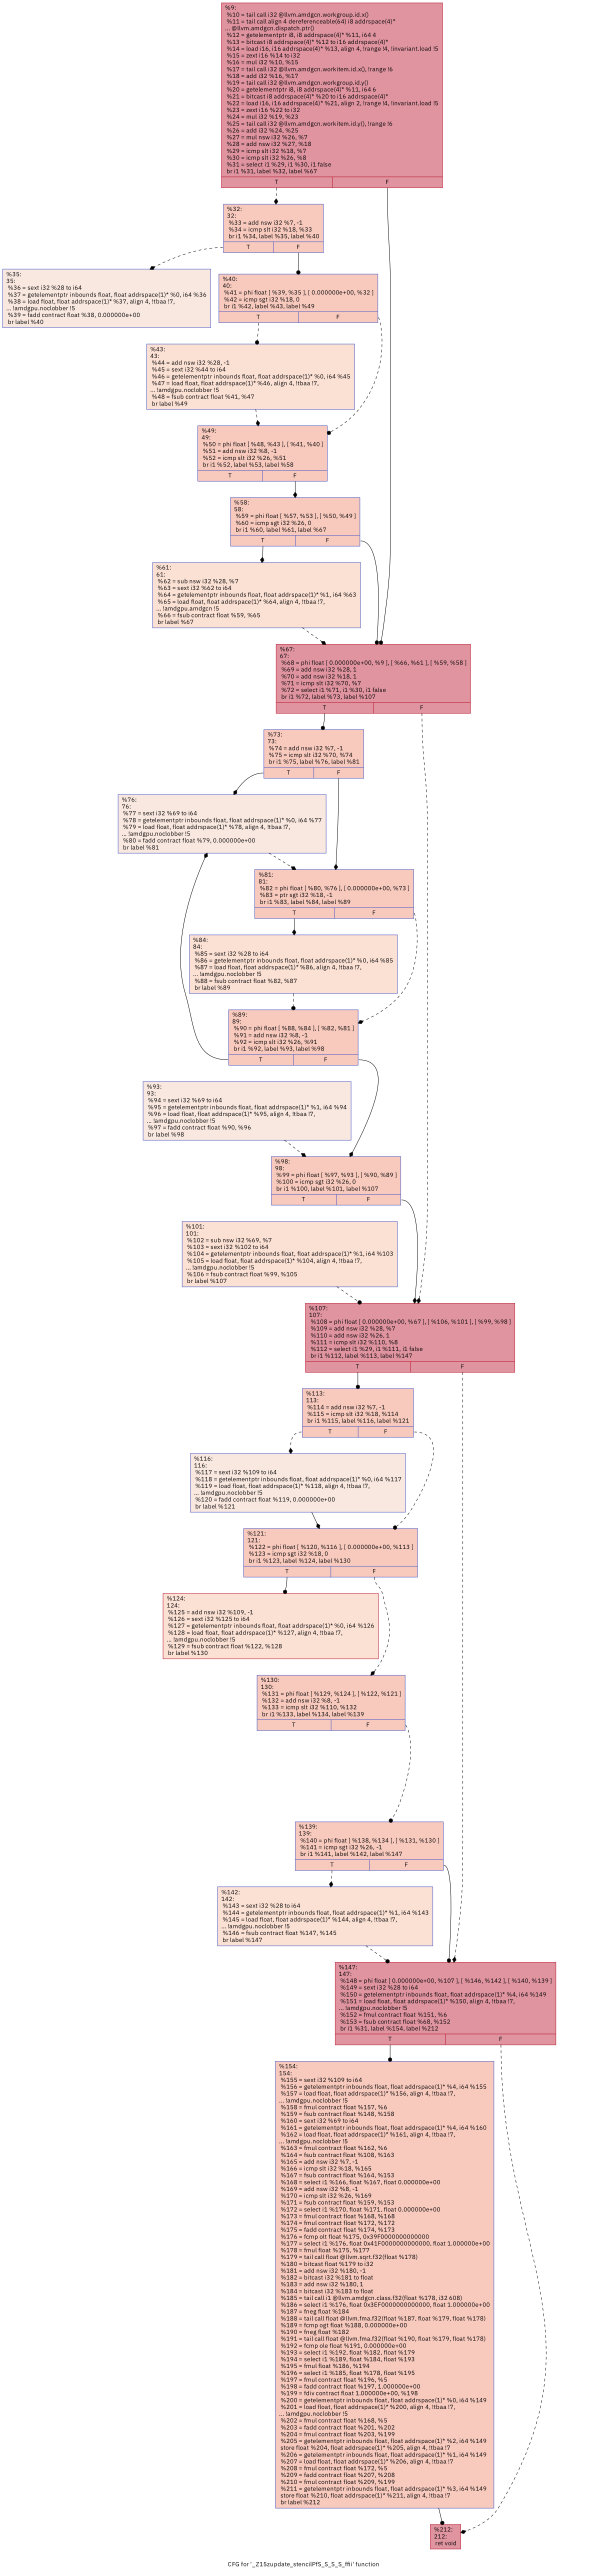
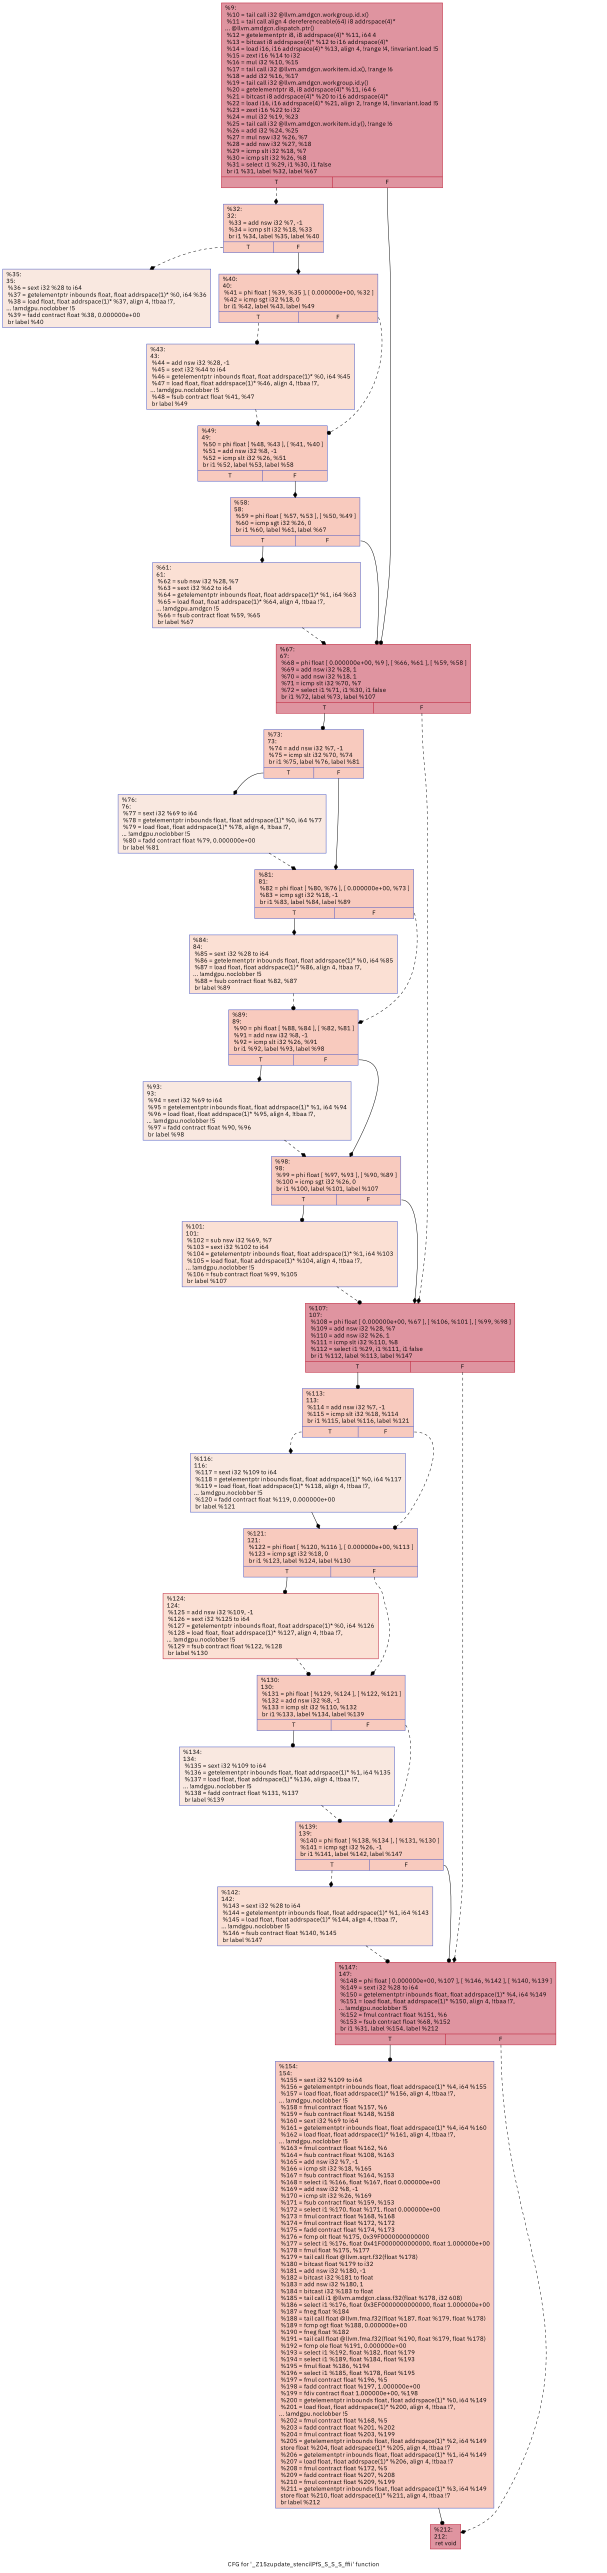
(298, 262) -> (298, 262)
(296, 895) -> (298, 895)
(181, 968) -> (261, 1071)
none -> (303, 1212)
none -> (302, 1666)
none -> (287, 1776)
(279, 1933) -> (279, 1933)
